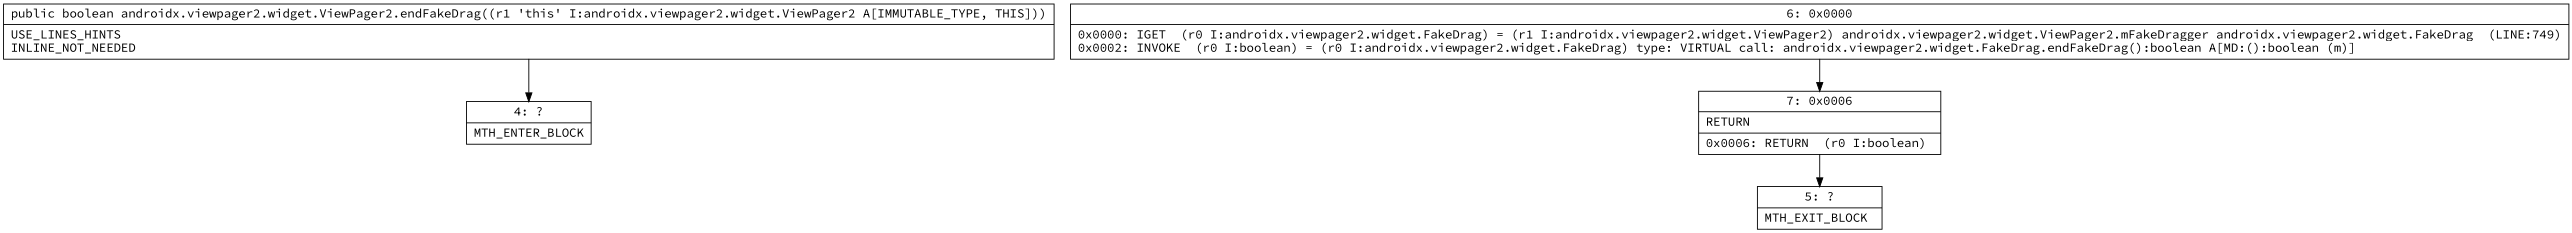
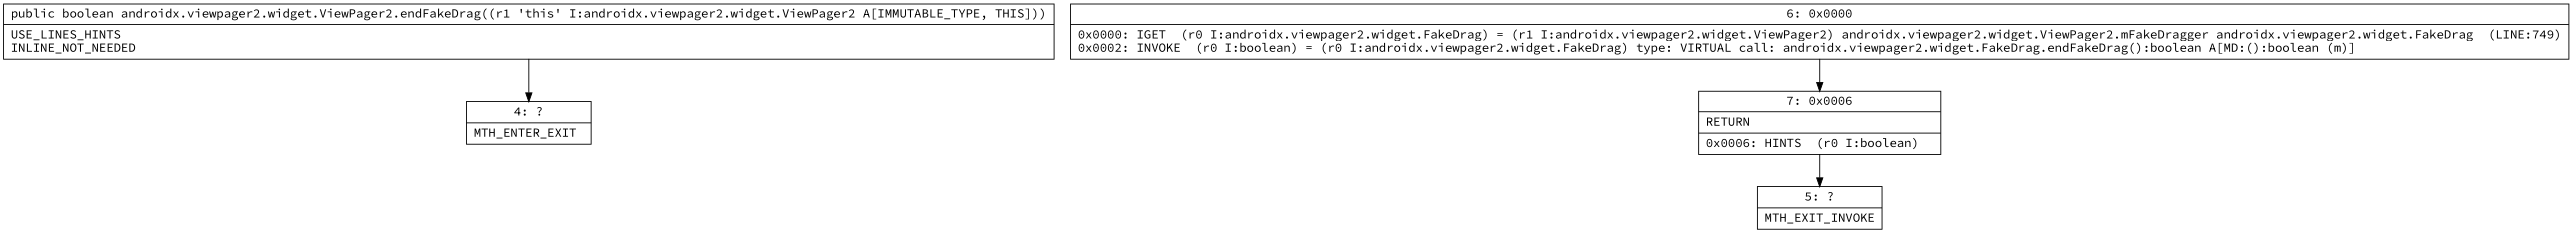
(529, 133) -> (525, 133)
(1820, 143) -> (1816, 143)
(1816, 218) -> (1820, 218)
